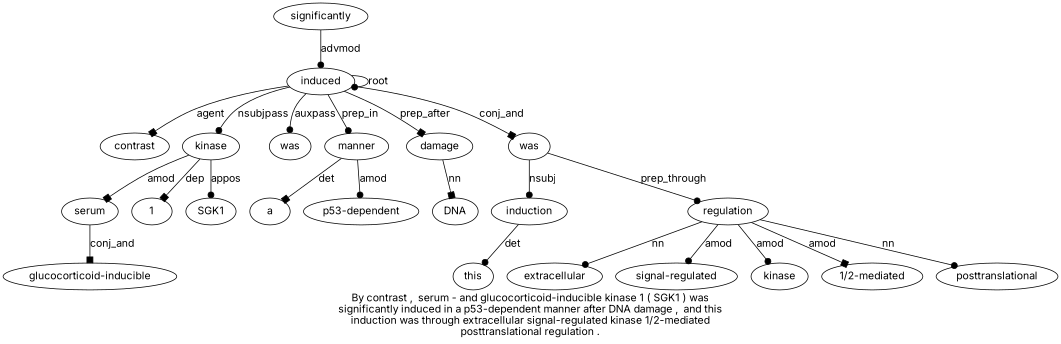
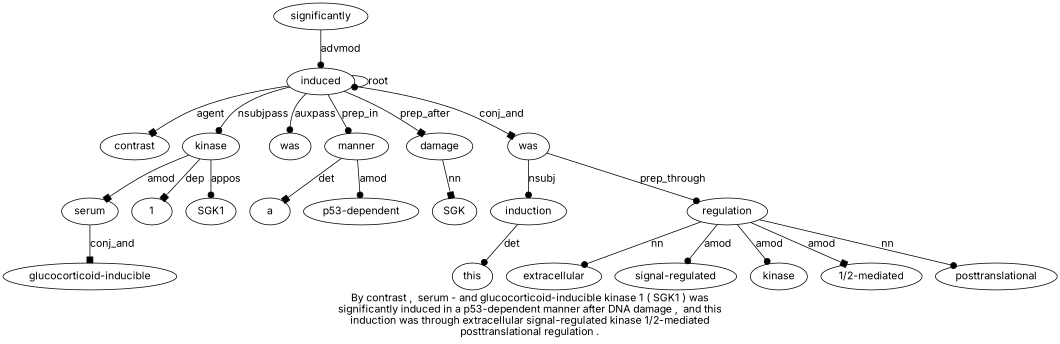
(455, 211) -> (455, 211)
